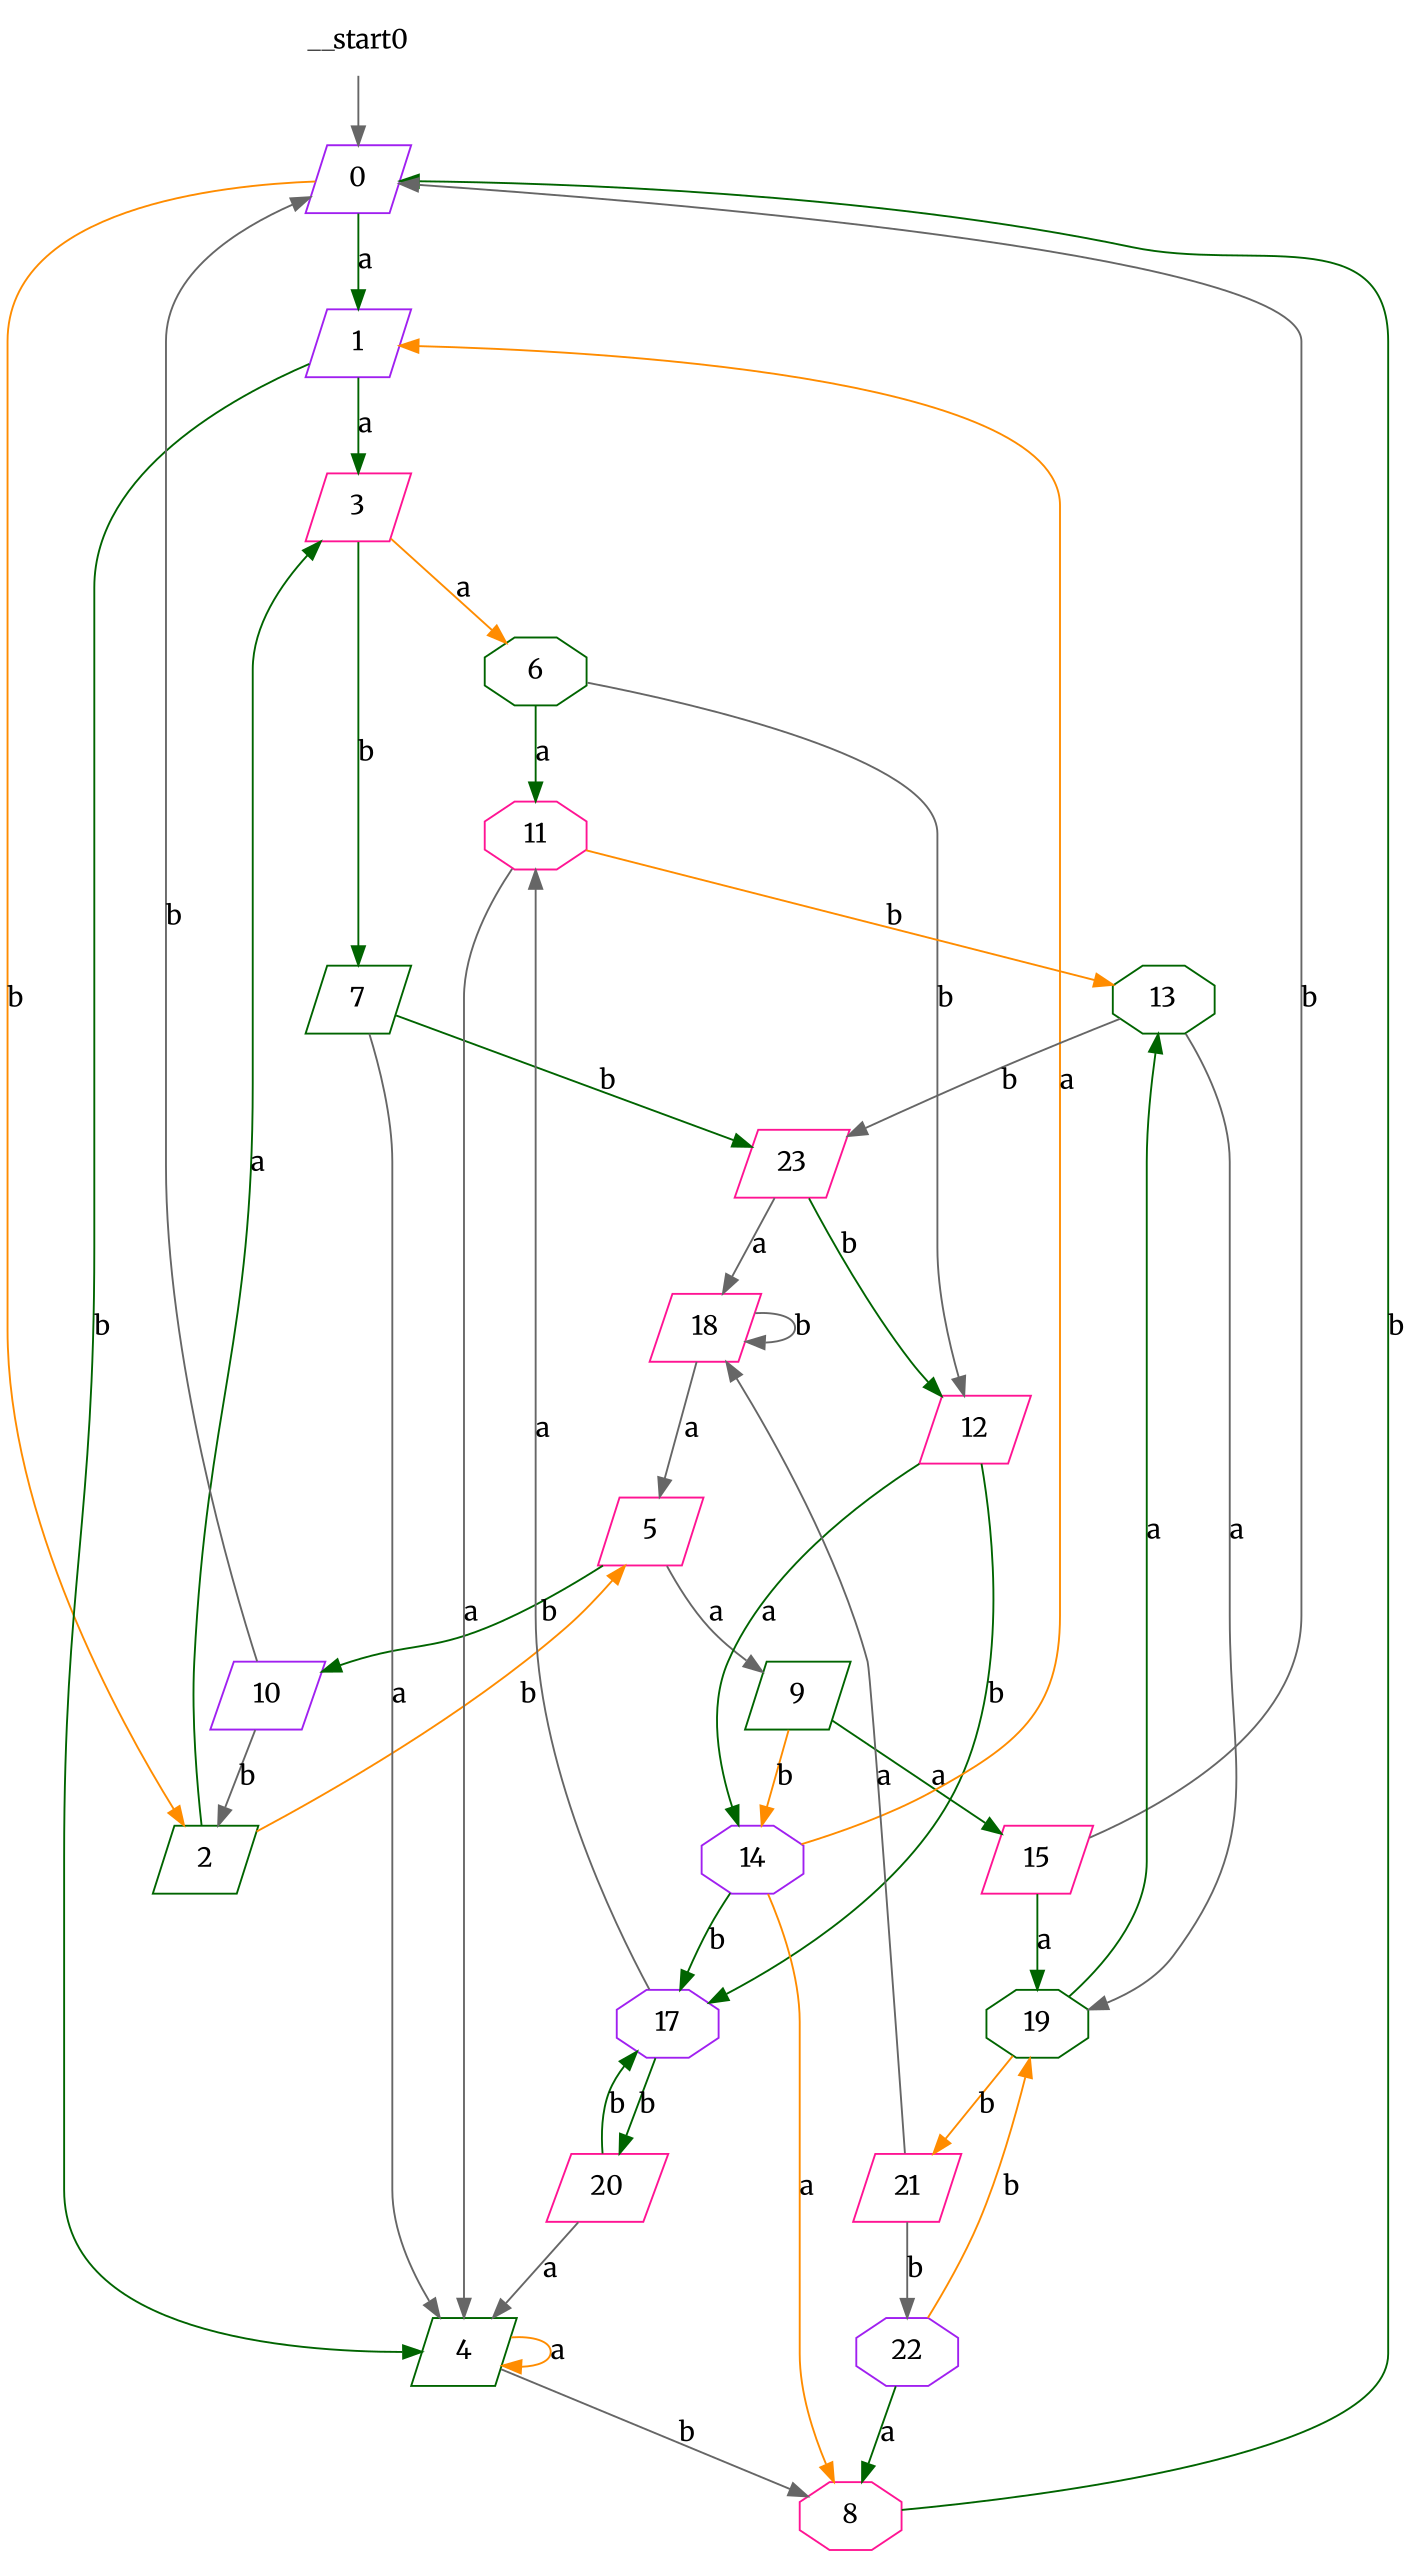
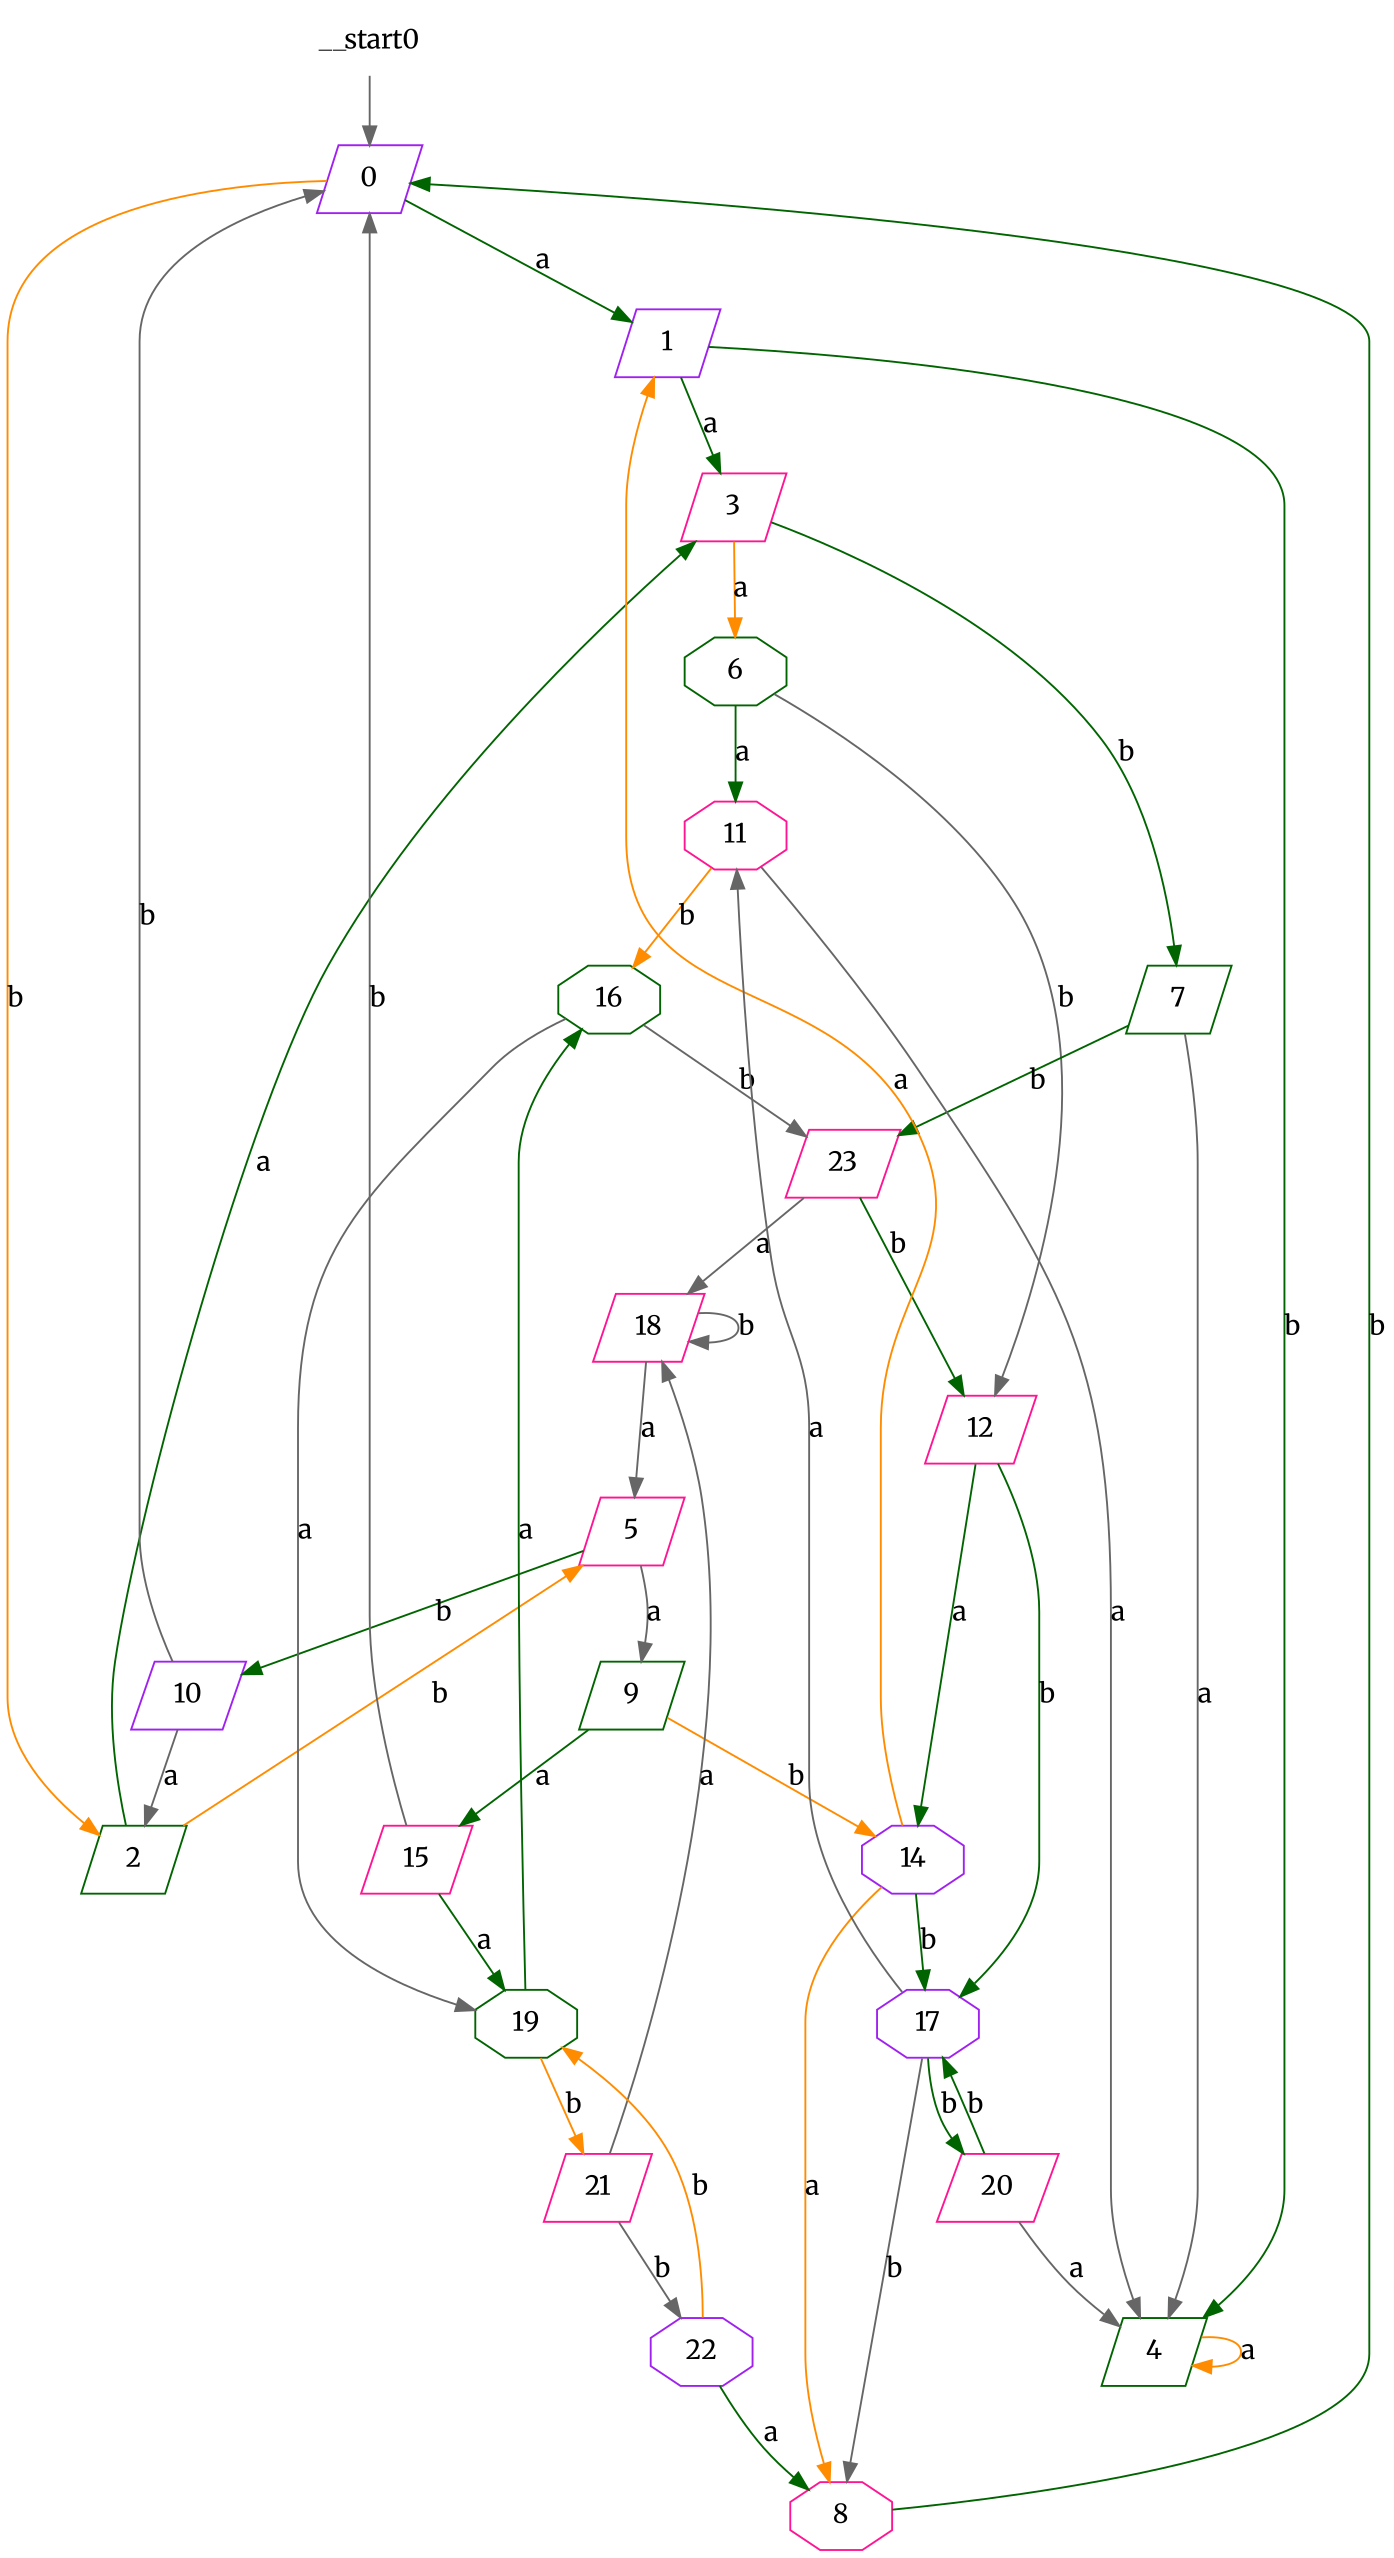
(1164, 1000) -> (609, 1000)
(248, 1778) -> (172, 1778)
(646, 2429) -> (886, 2260)
